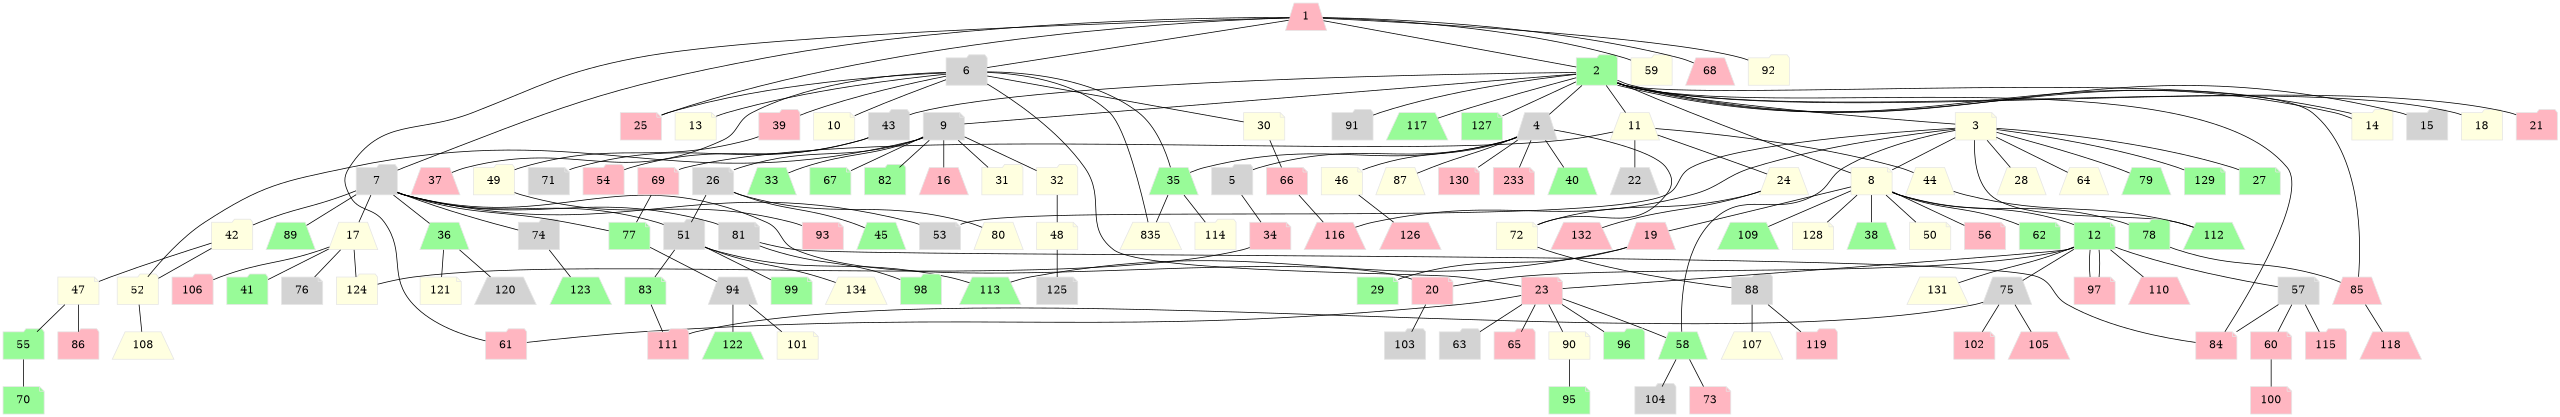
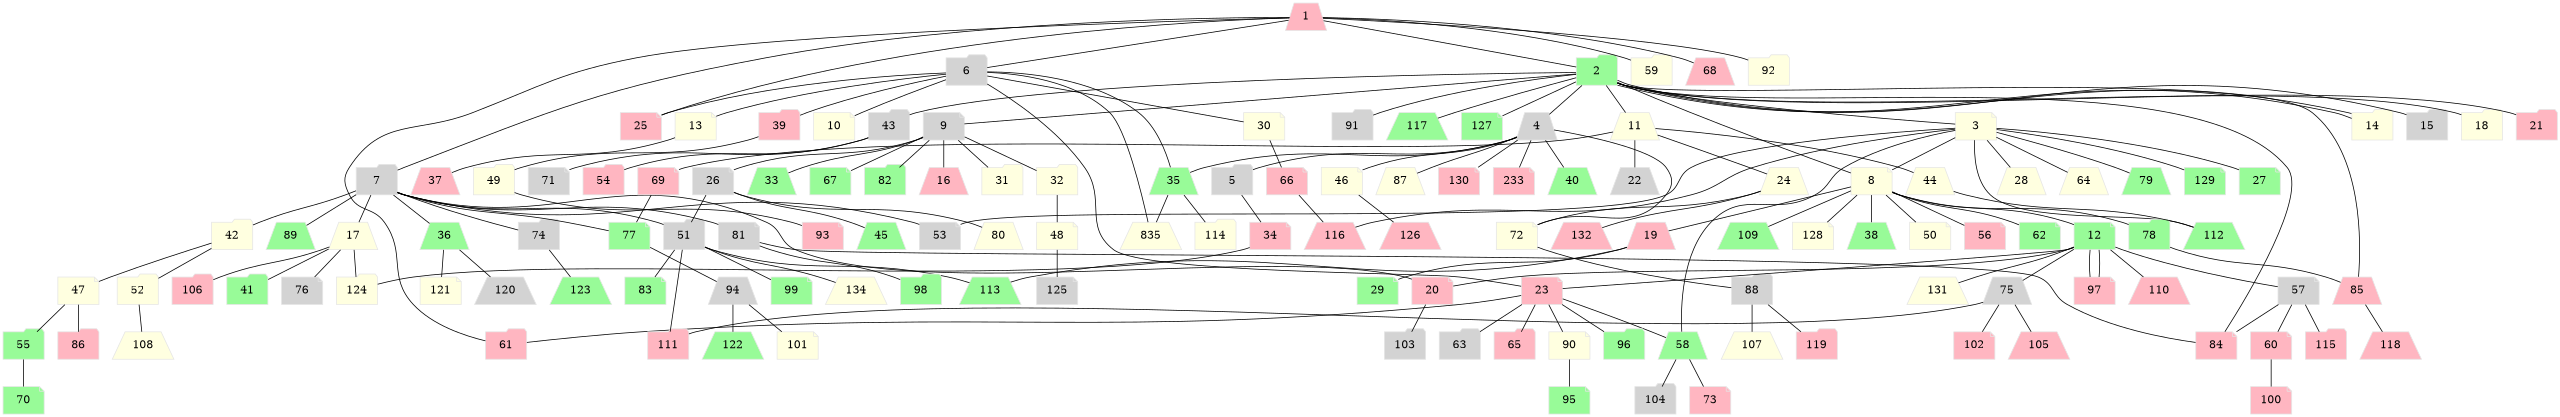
(718, 142) -> (552, 155)
(519, 150) -> none
(657, 318) -> (676, 291)
